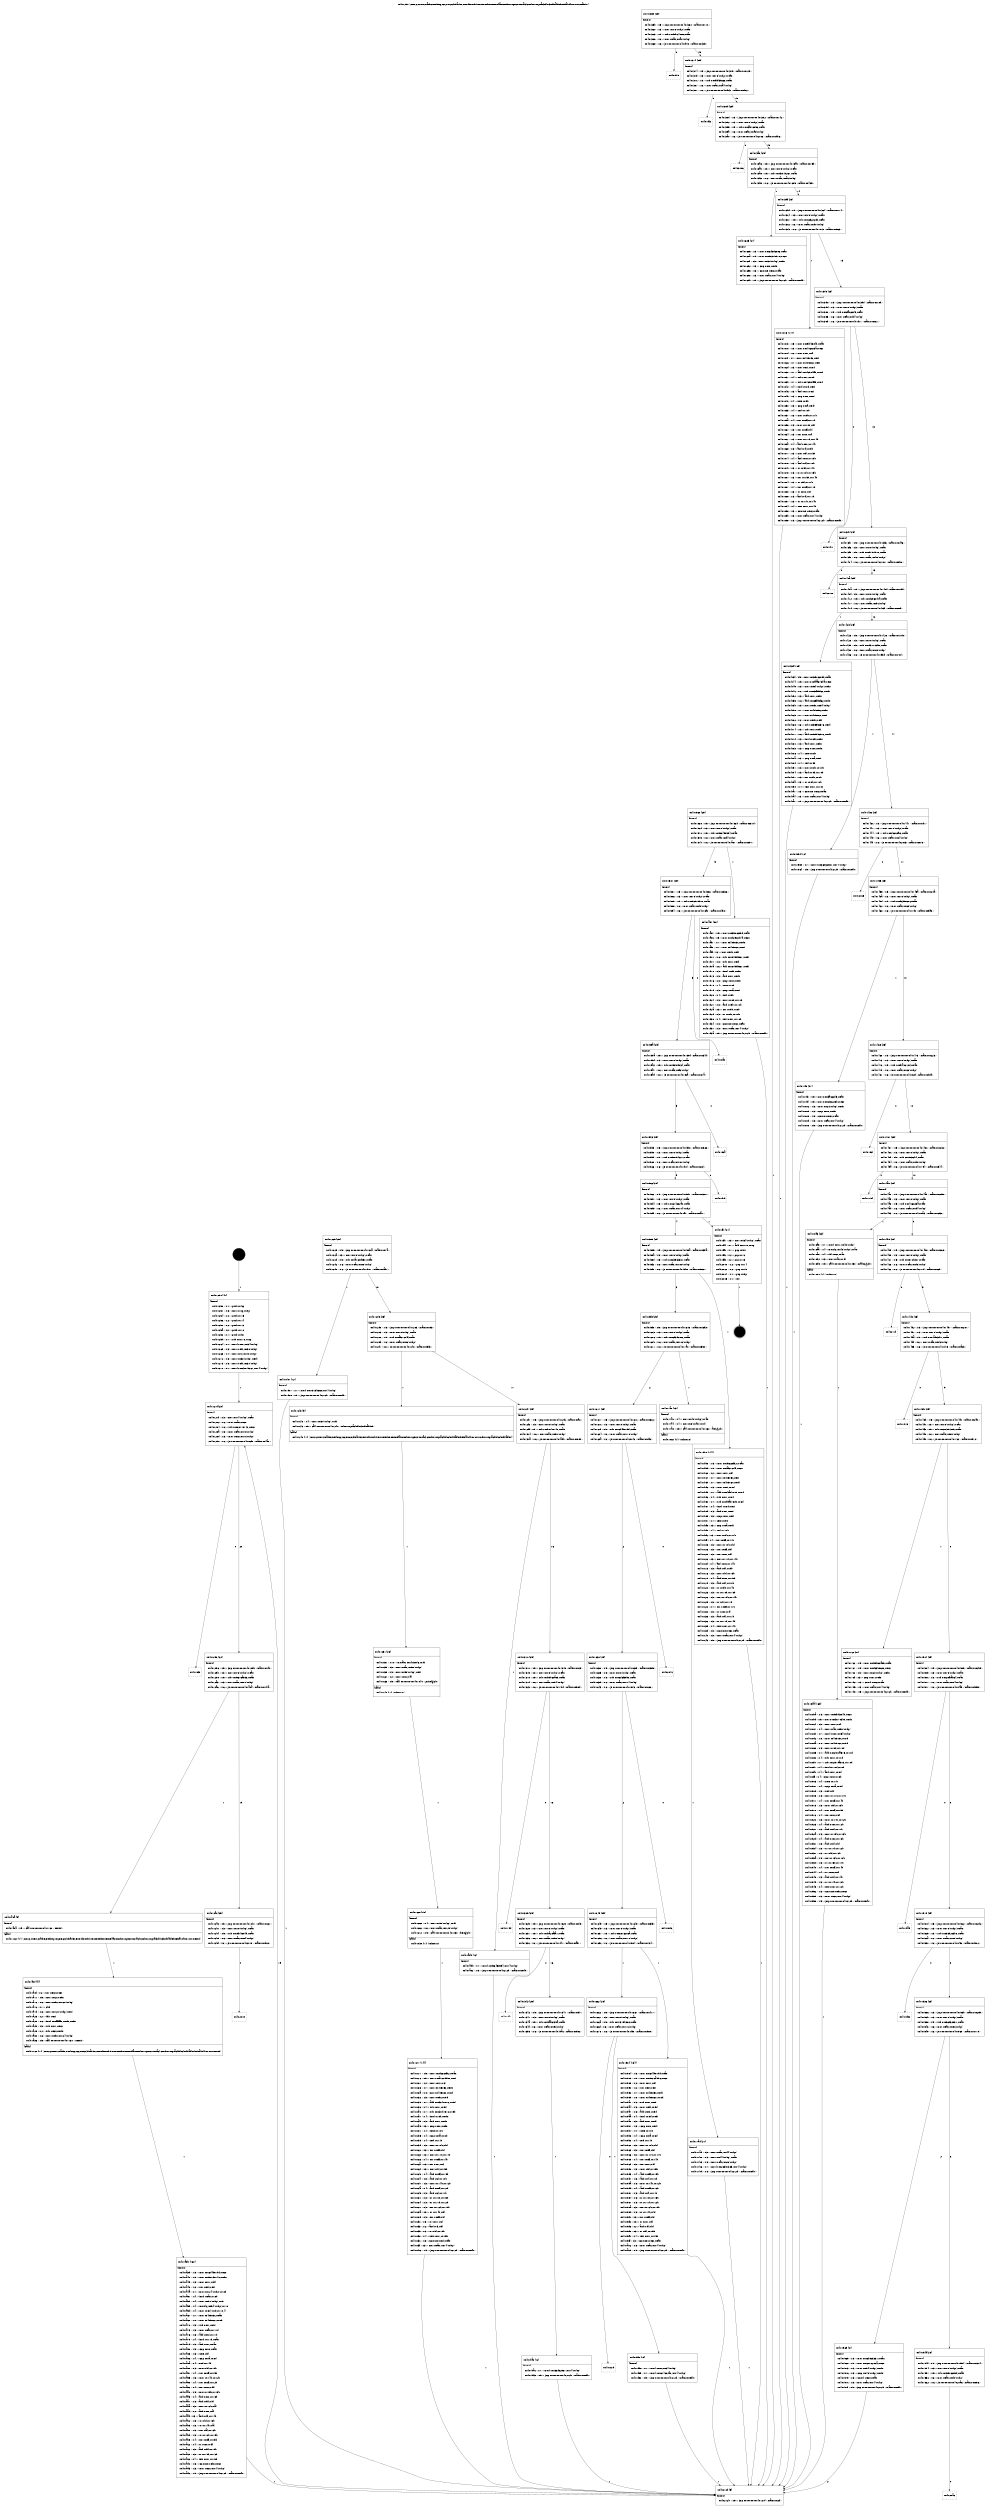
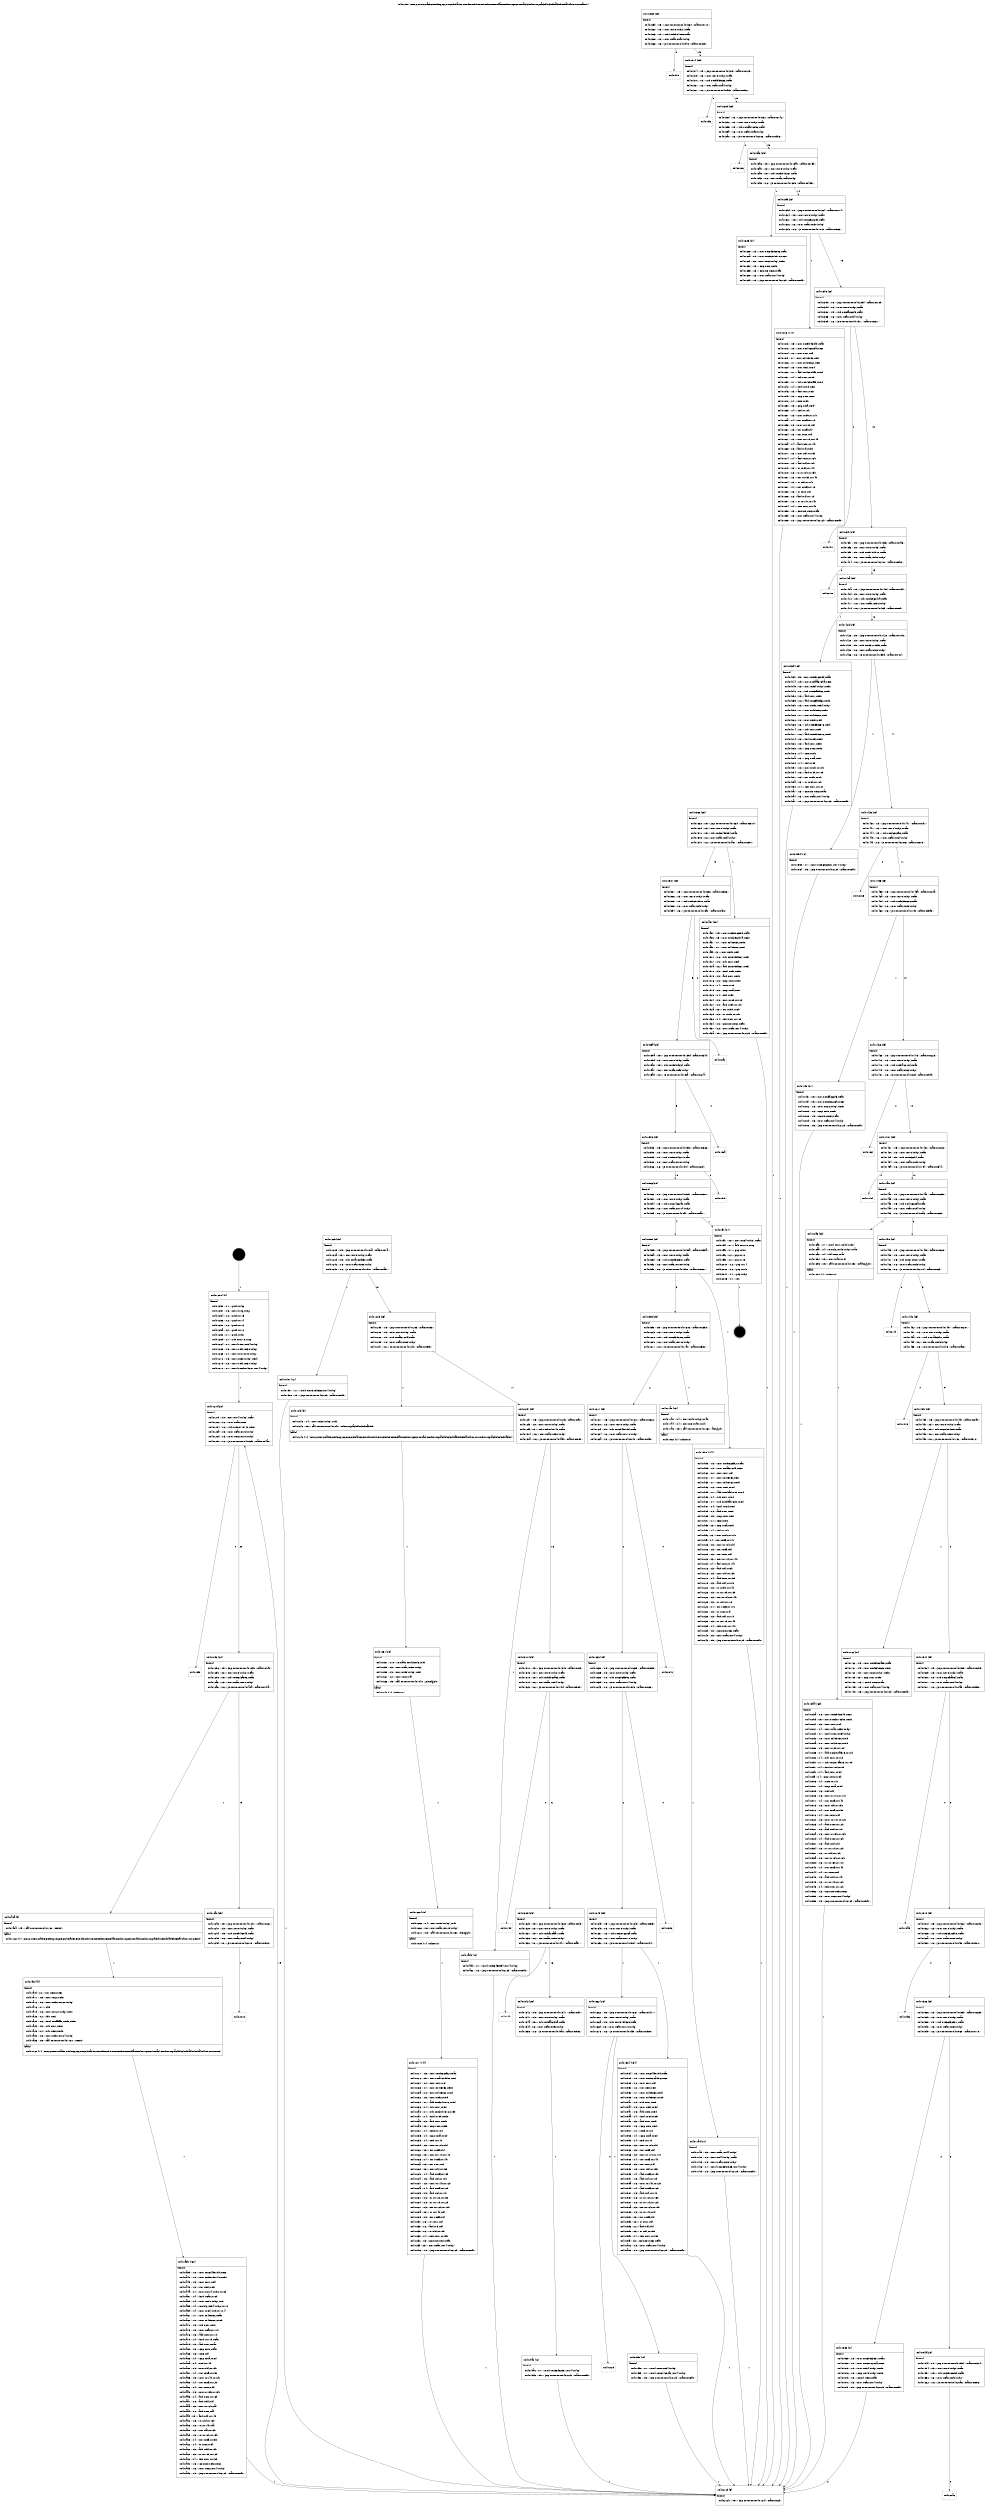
(676, 1175) -> (676, 1175)
(552, 1803) -> (552, 1803)
